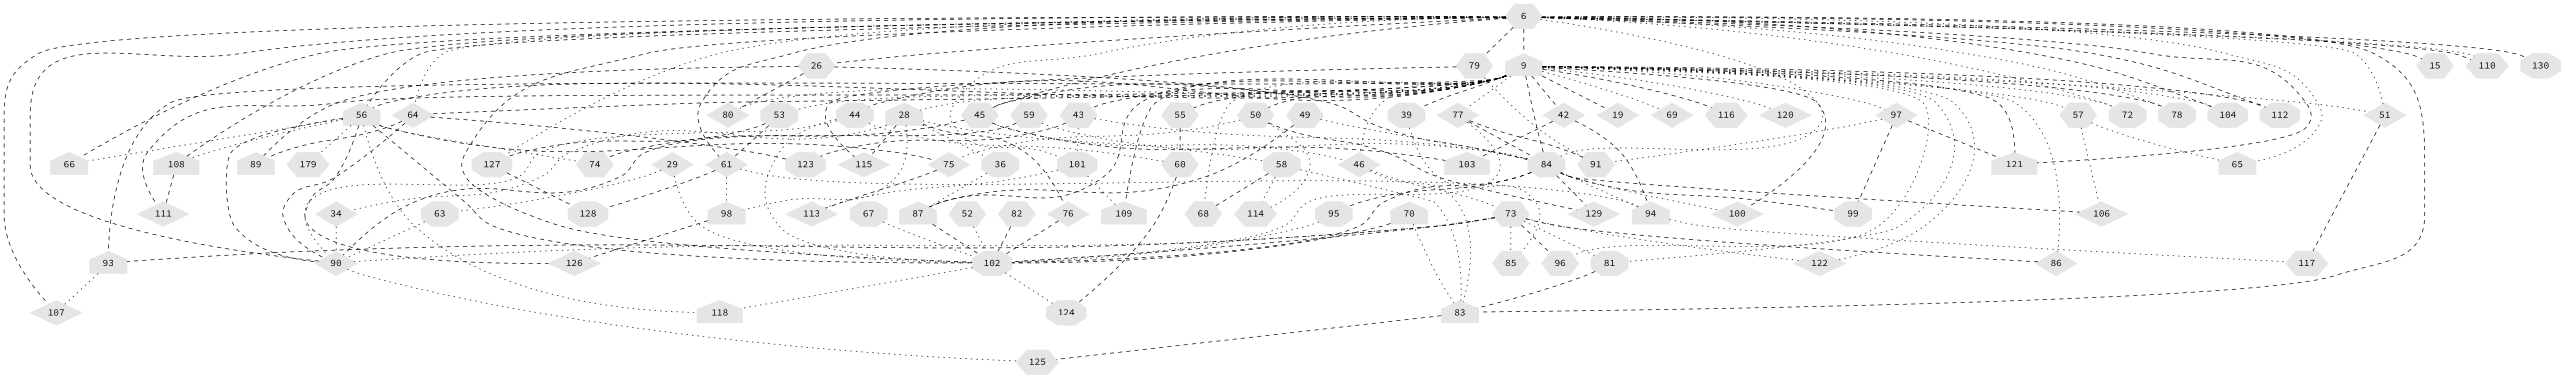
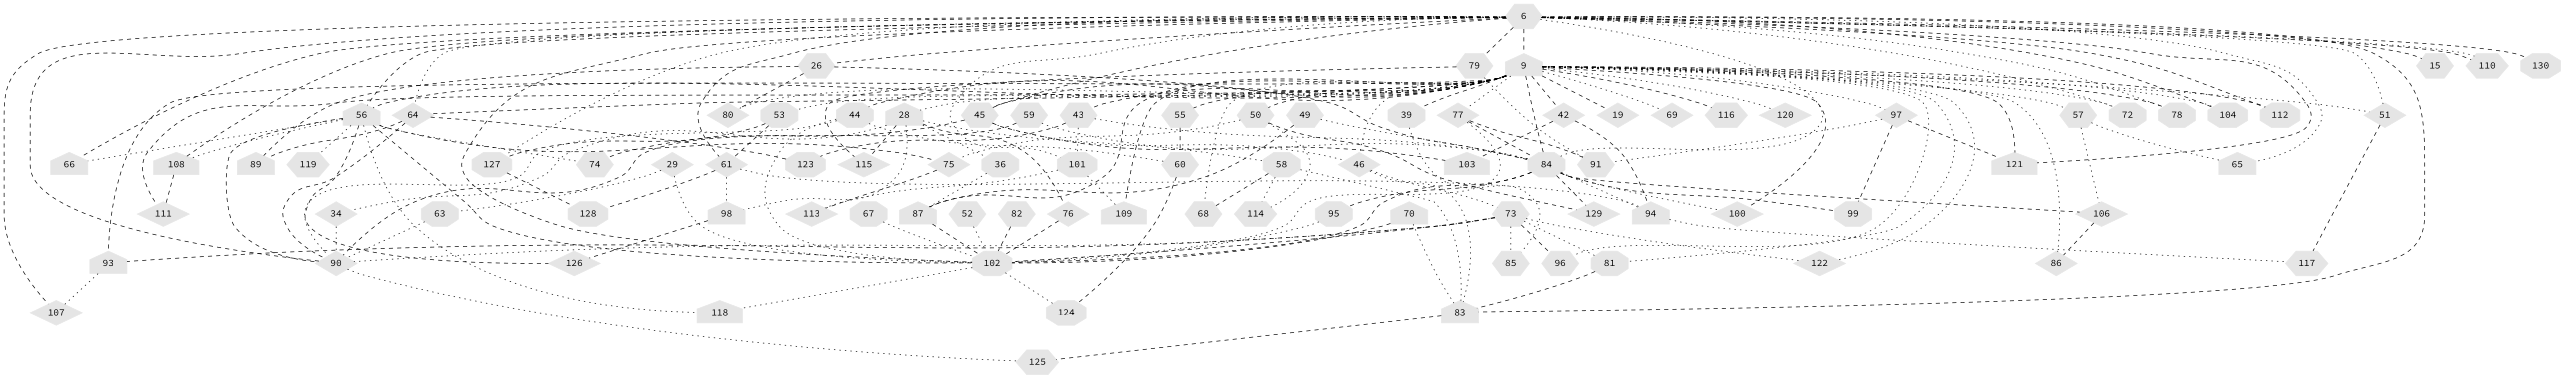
(308, 165) -> (308, 165)
(1820, 249) -> (2079, 239)
